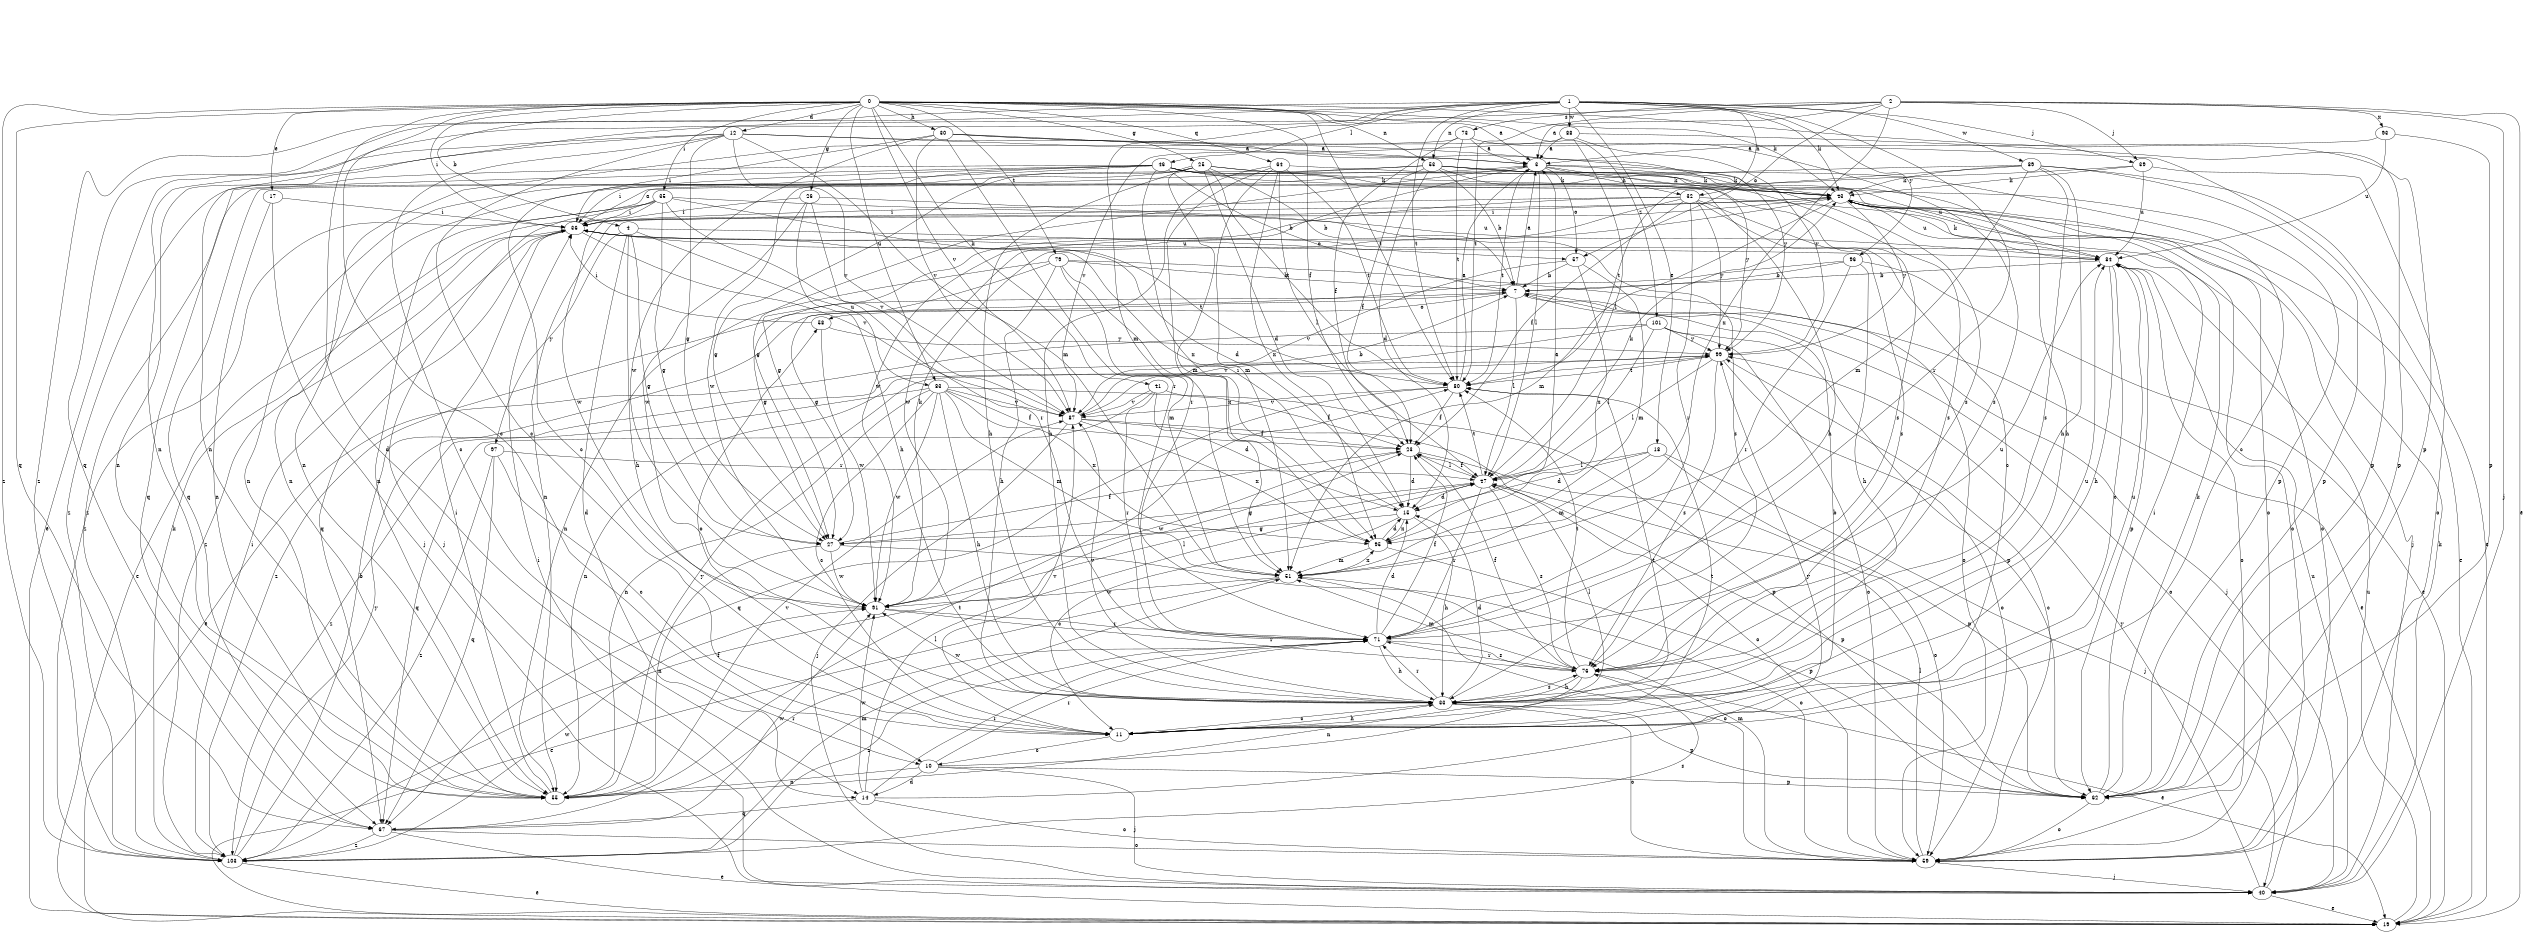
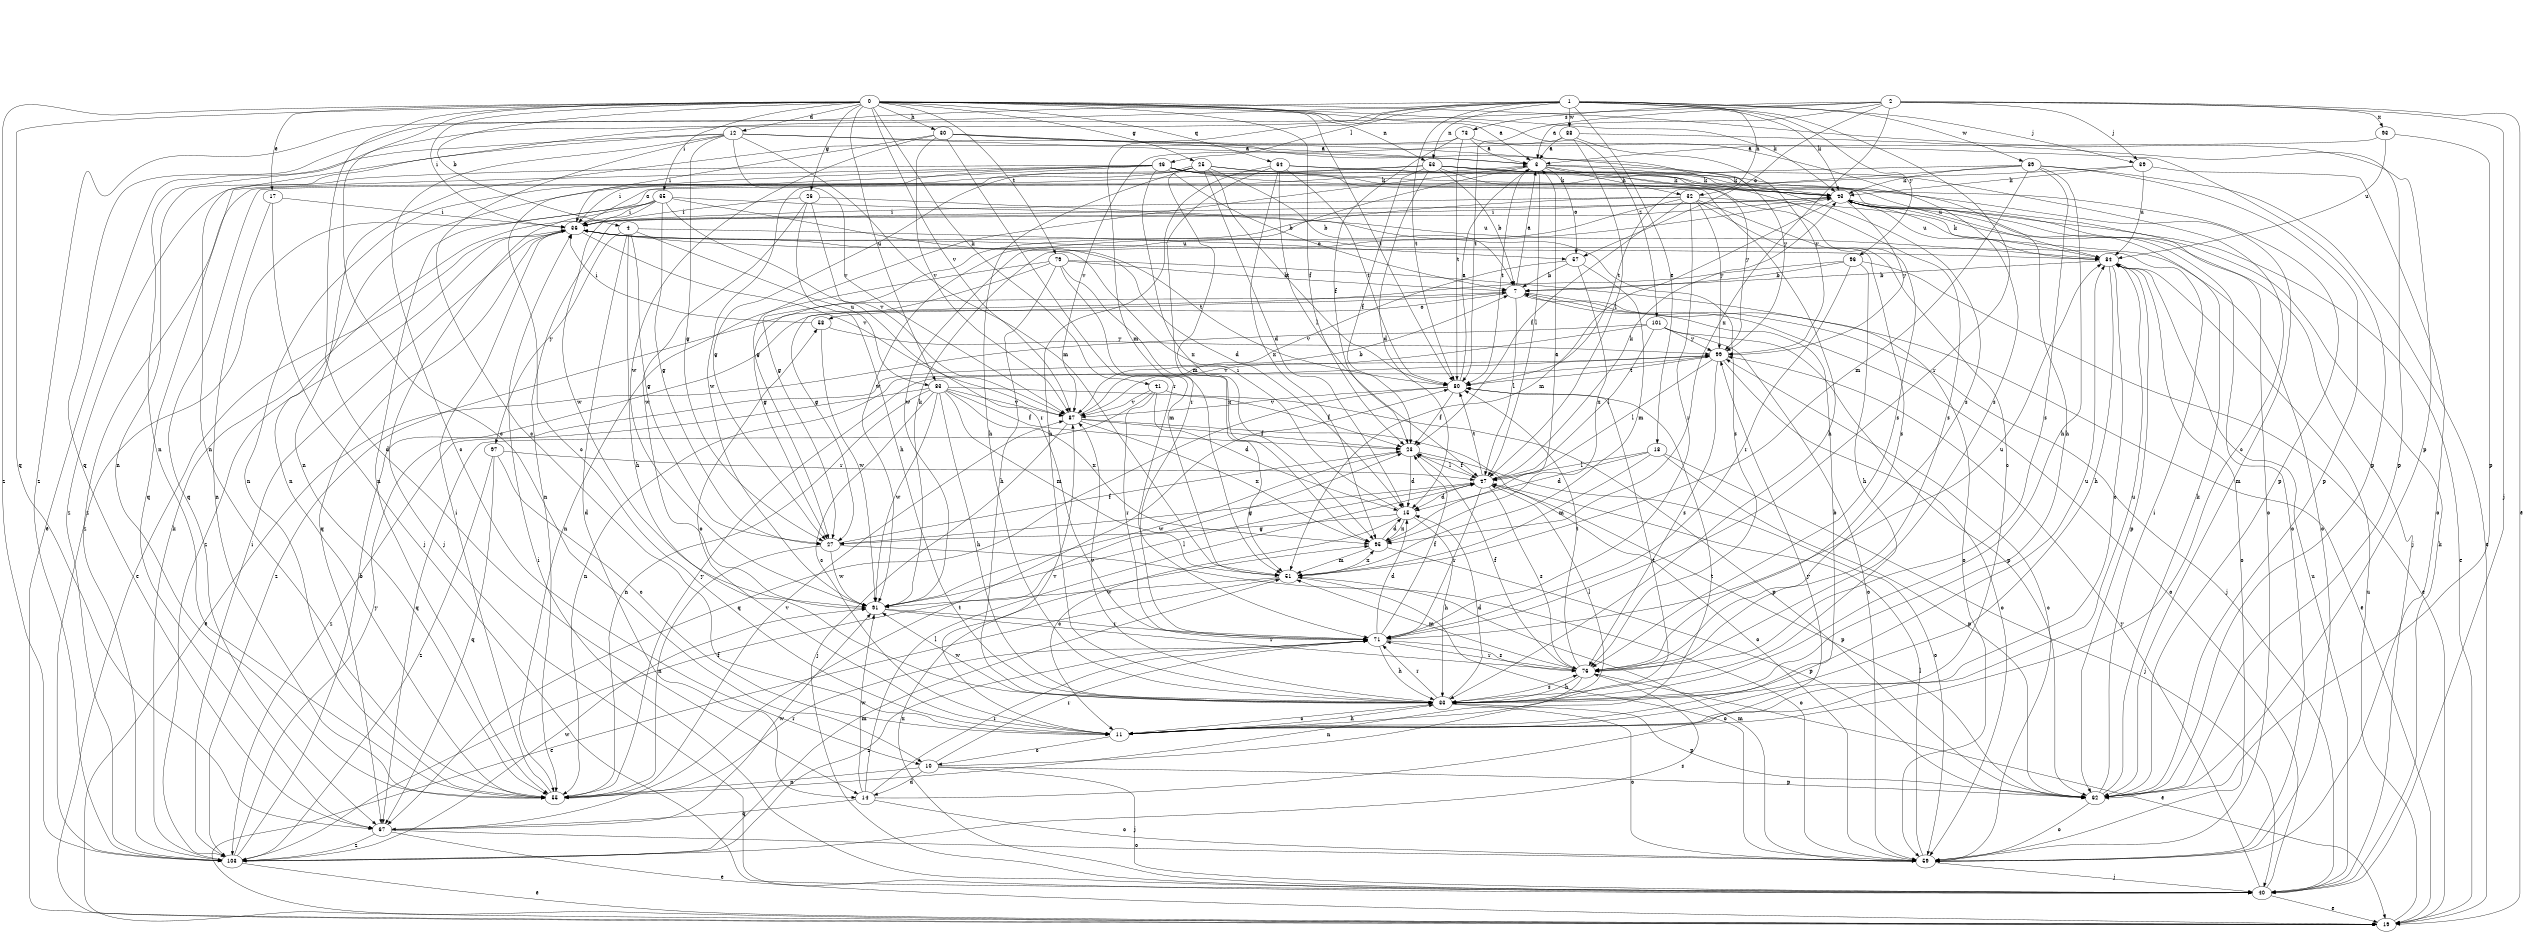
(1218, 360) -> (2080, 218)
none -> (1278, 882)
